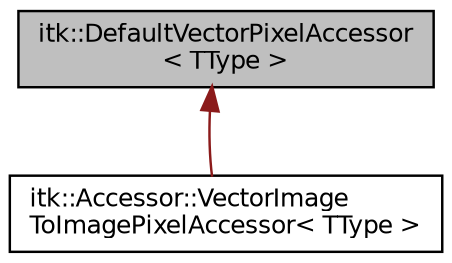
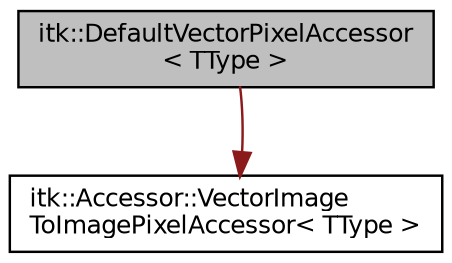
(210, 144) -> (242, 119)
